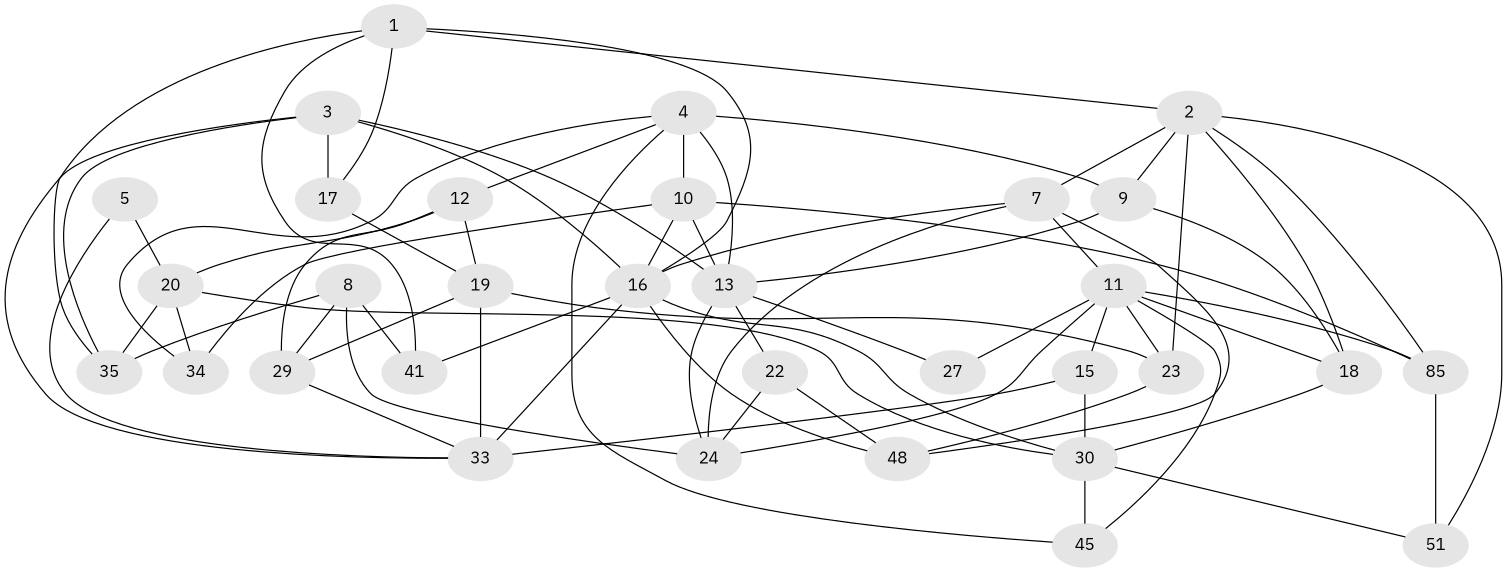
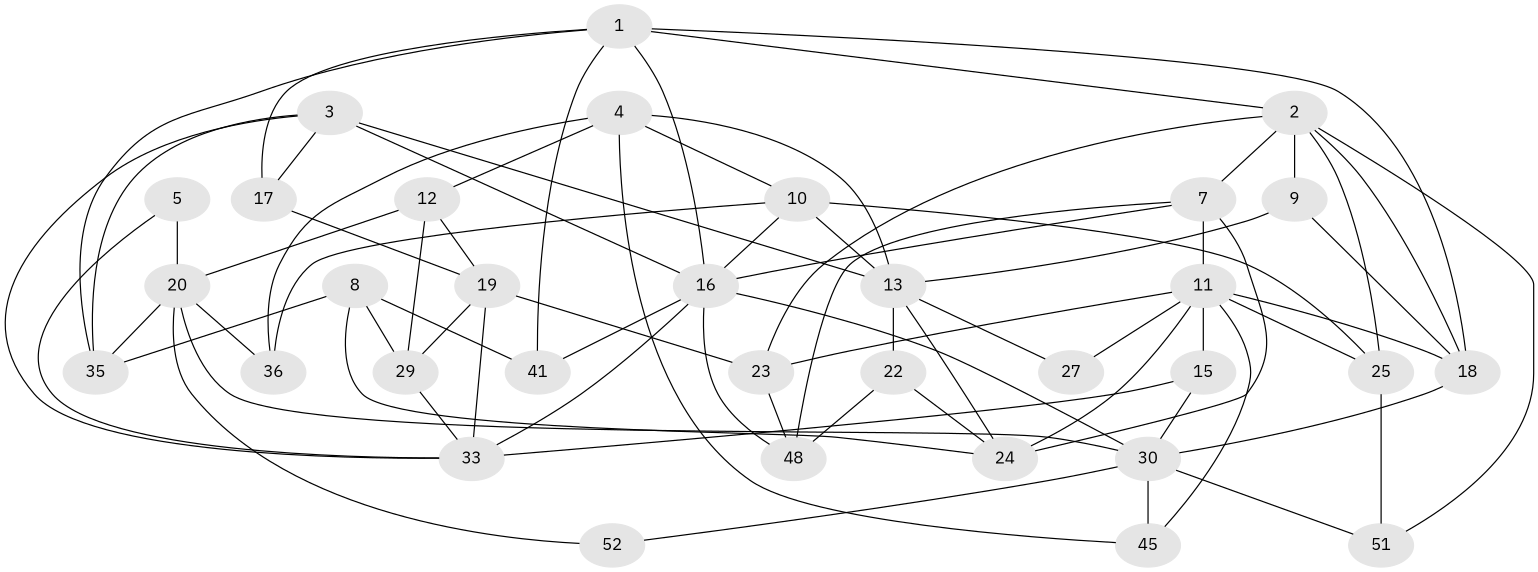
none -> (1145, 59)
(910, 139) -> none
(196, 372) -> (273, 372)
(1436, 372) -> (1381, 372)
none -> (612, 545)
